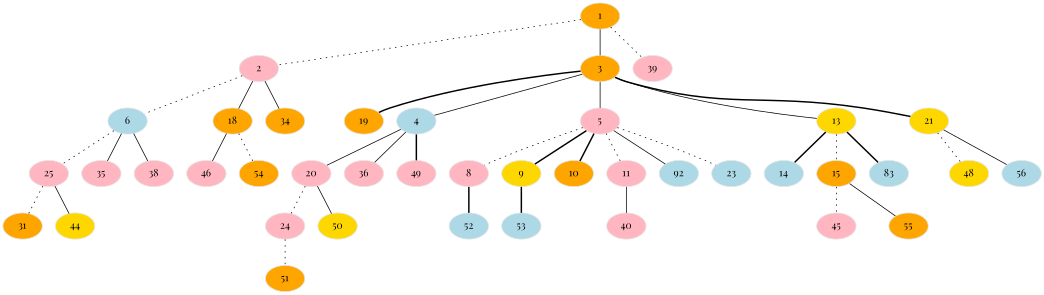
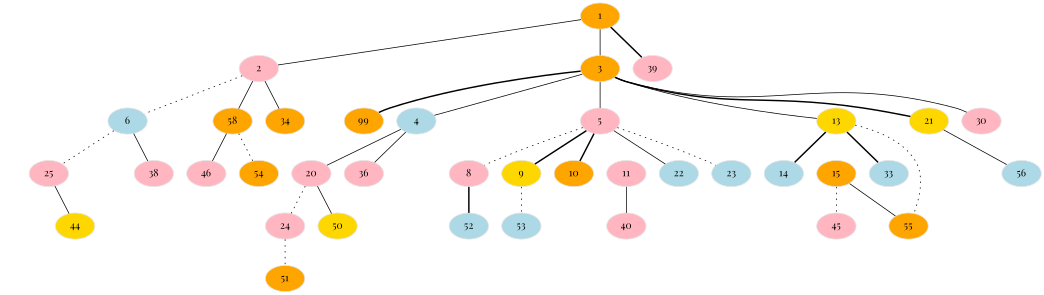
(430, 42) -> (430, 42)
(626, 42) -> (626, 42)
(233, 121) -> (233, 121)
(364, 121) -> (364, 121)
none -> (981, 121)
(613, 147) -> none
(836, 147) -> (910, 154)
(101, 174) -> none
(416, 174) -> none
(679, 174) -> (679, 174)
(889, 174) -> (889, 174)
(969, 174) -> none
(521, 200) -> (521, 200)
(23, 226) -> none
